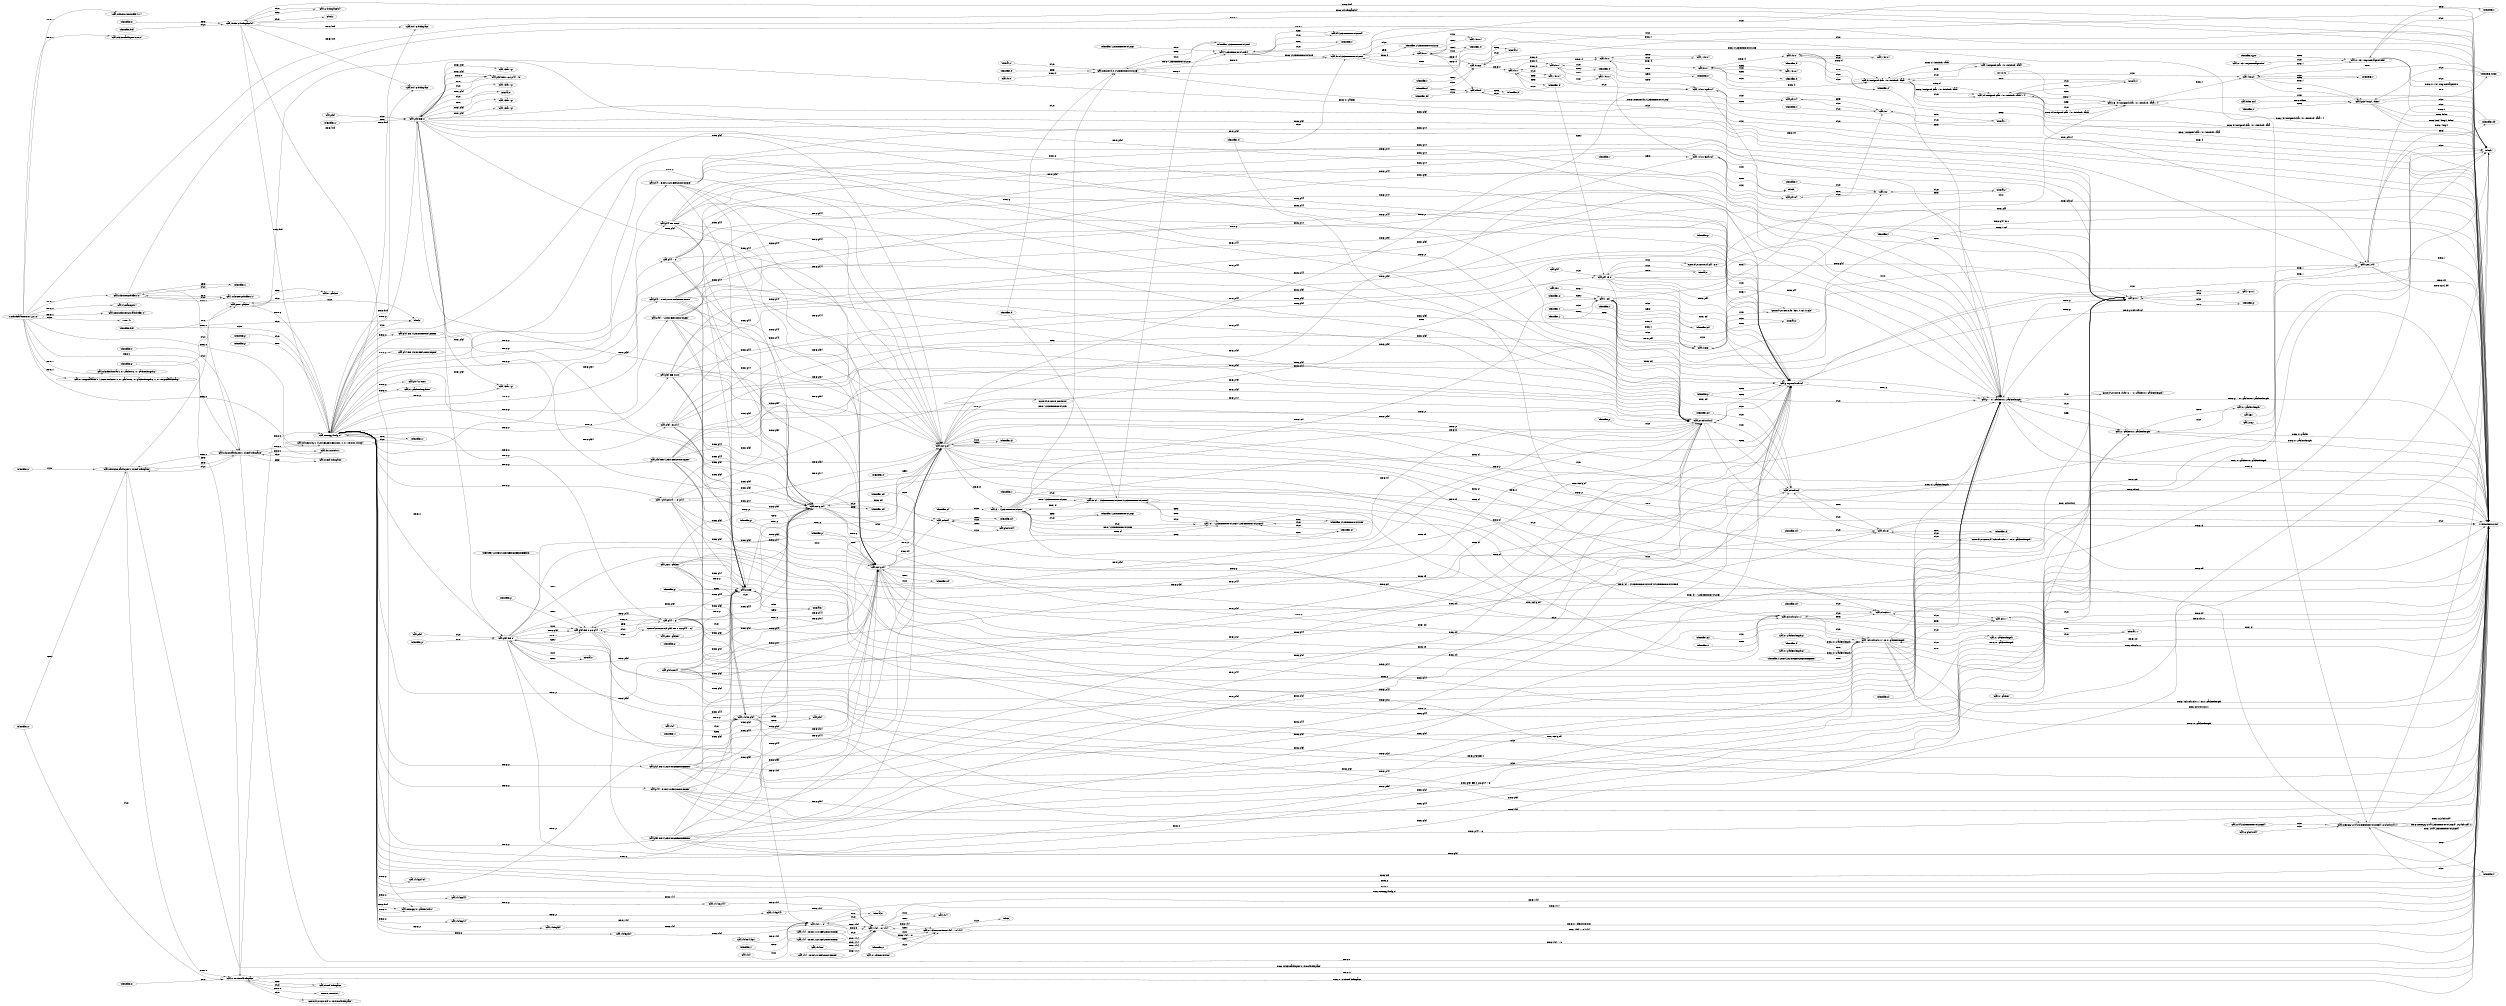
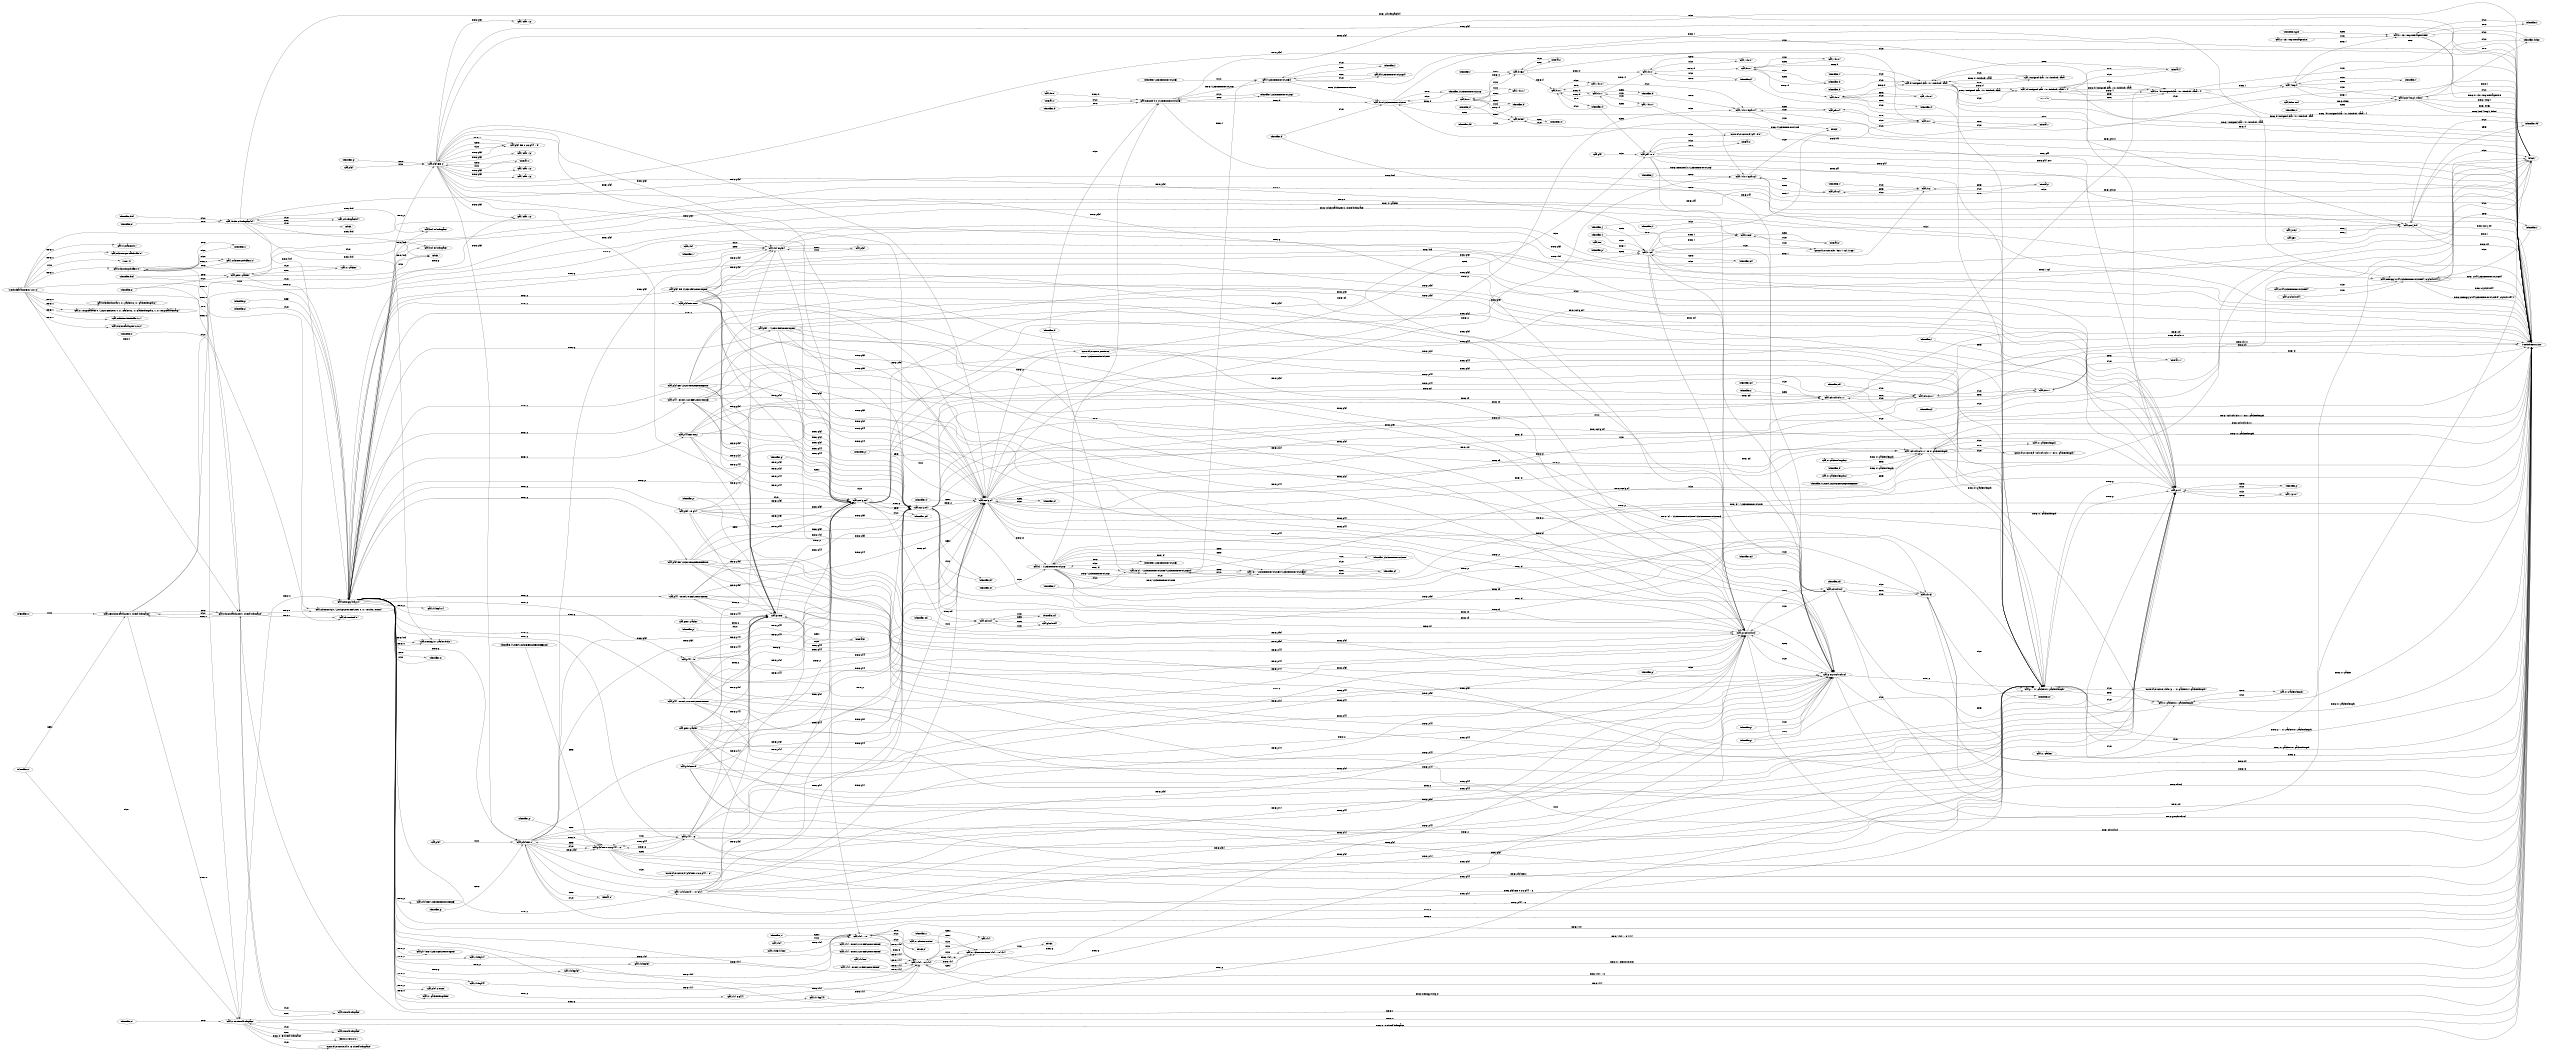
(127, 313) -> (127, 254)
(706, 466) -> none
(1925, 538) -> (1979, 452)
(878, 913) -> (921, 949)
(278, 988) -> (287, 1036)
